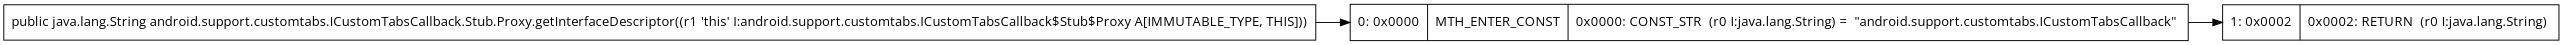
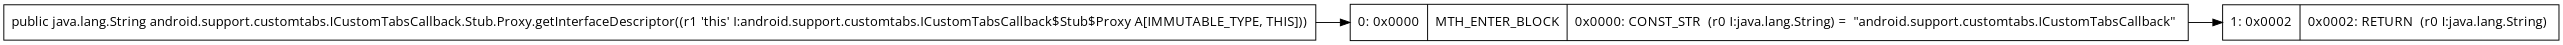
(1498, 22) -> (1497, 22)
